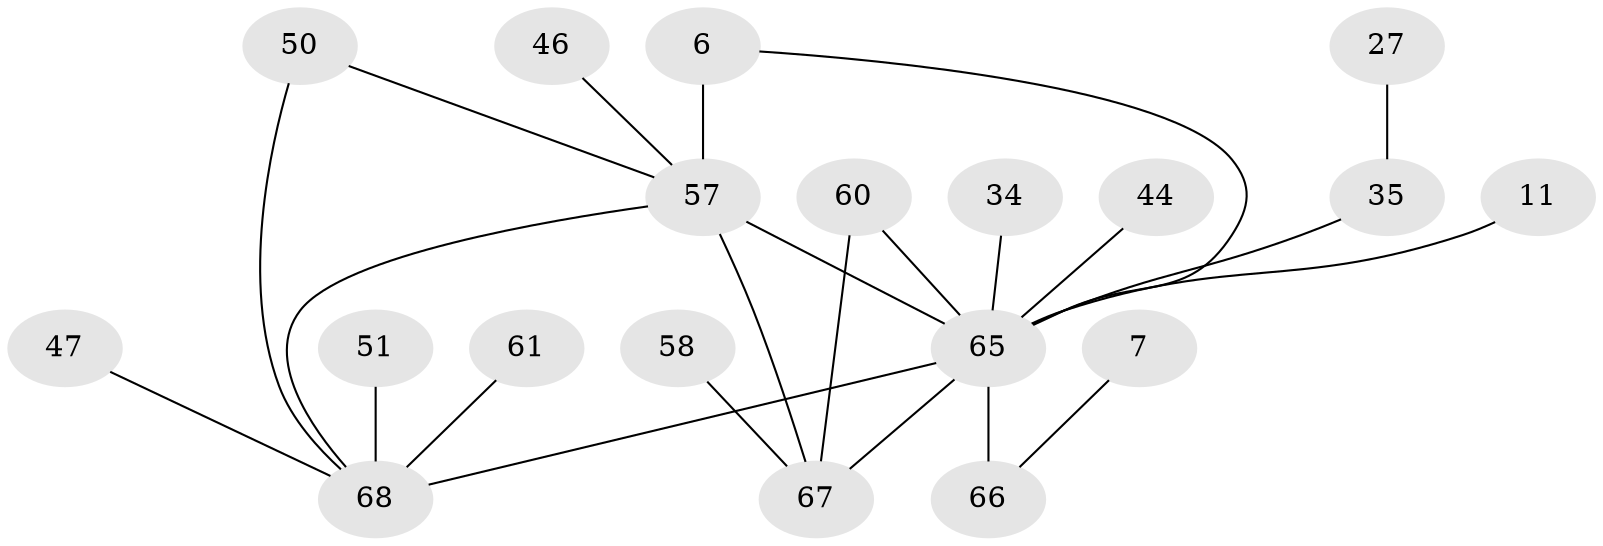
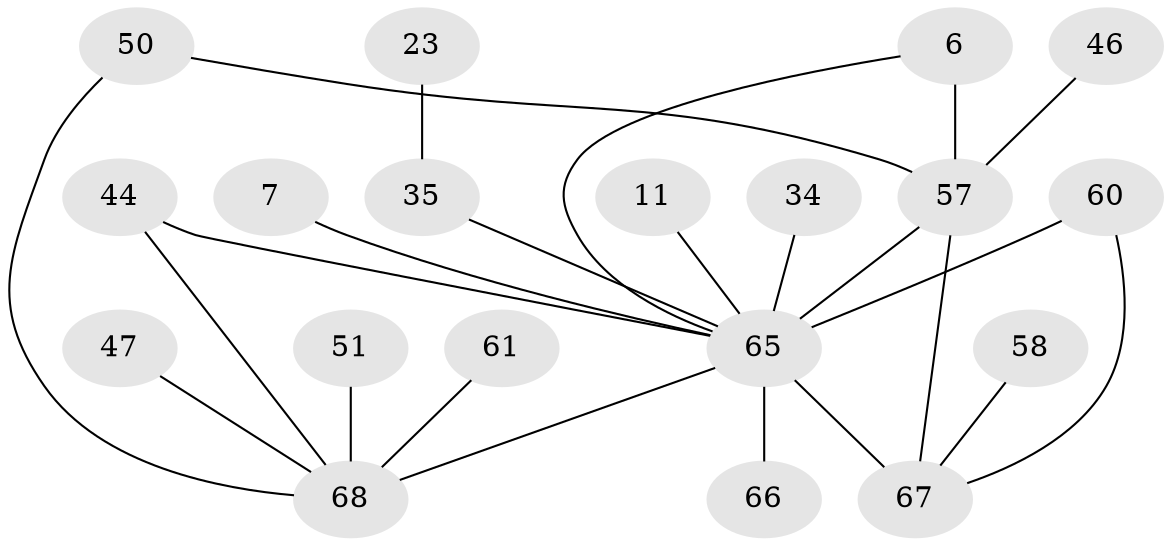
(1387, 46) -> (422, 46)
(383, 264) -> (235, 348)
(1064, 424) -> (481, 278)
